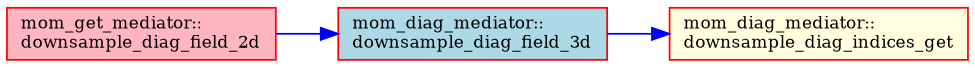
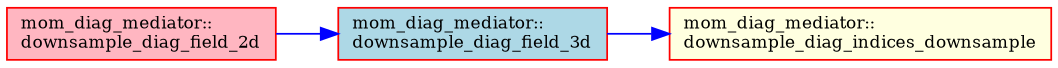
(141, 34) -> (141, 34)
(819, 34) -> (860, 34)
